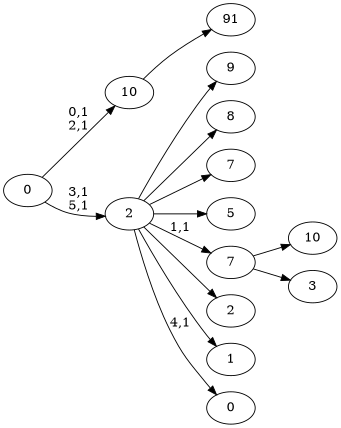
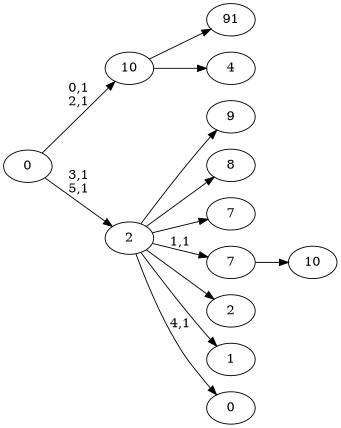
none -> (231, 68)
(231, 214) -> none
(313, 287) -> none
